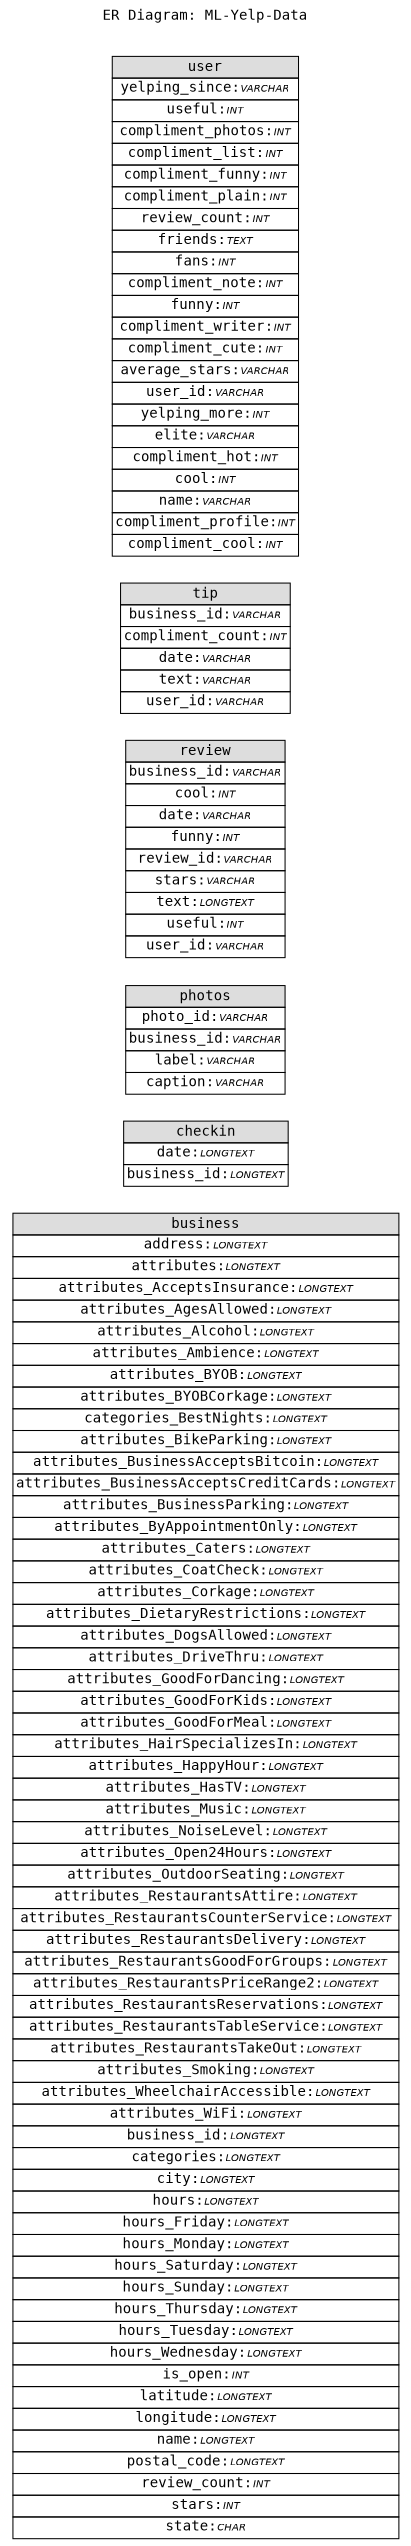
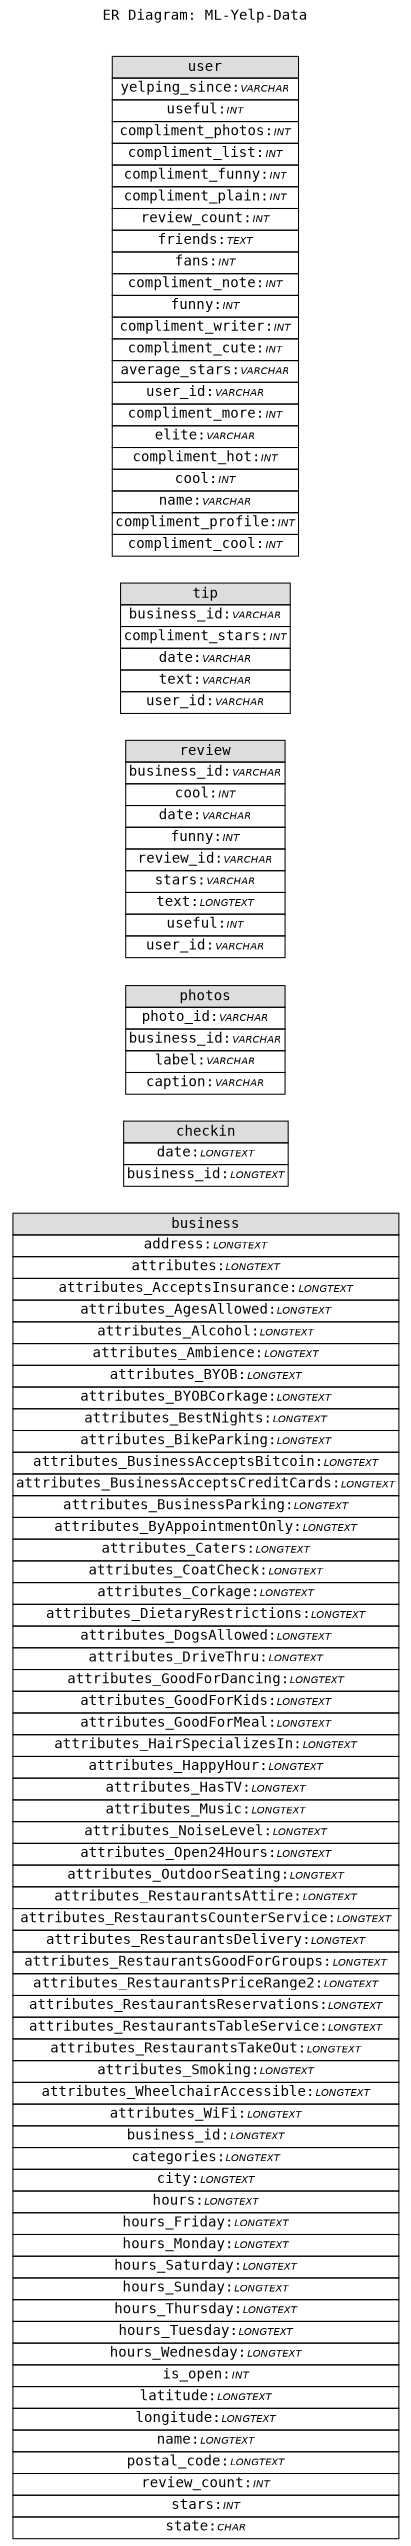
(197, 413) -> (197, 413)
(197, 636) -> (197, 636)
(178, 1418) -> (178, 1418)
